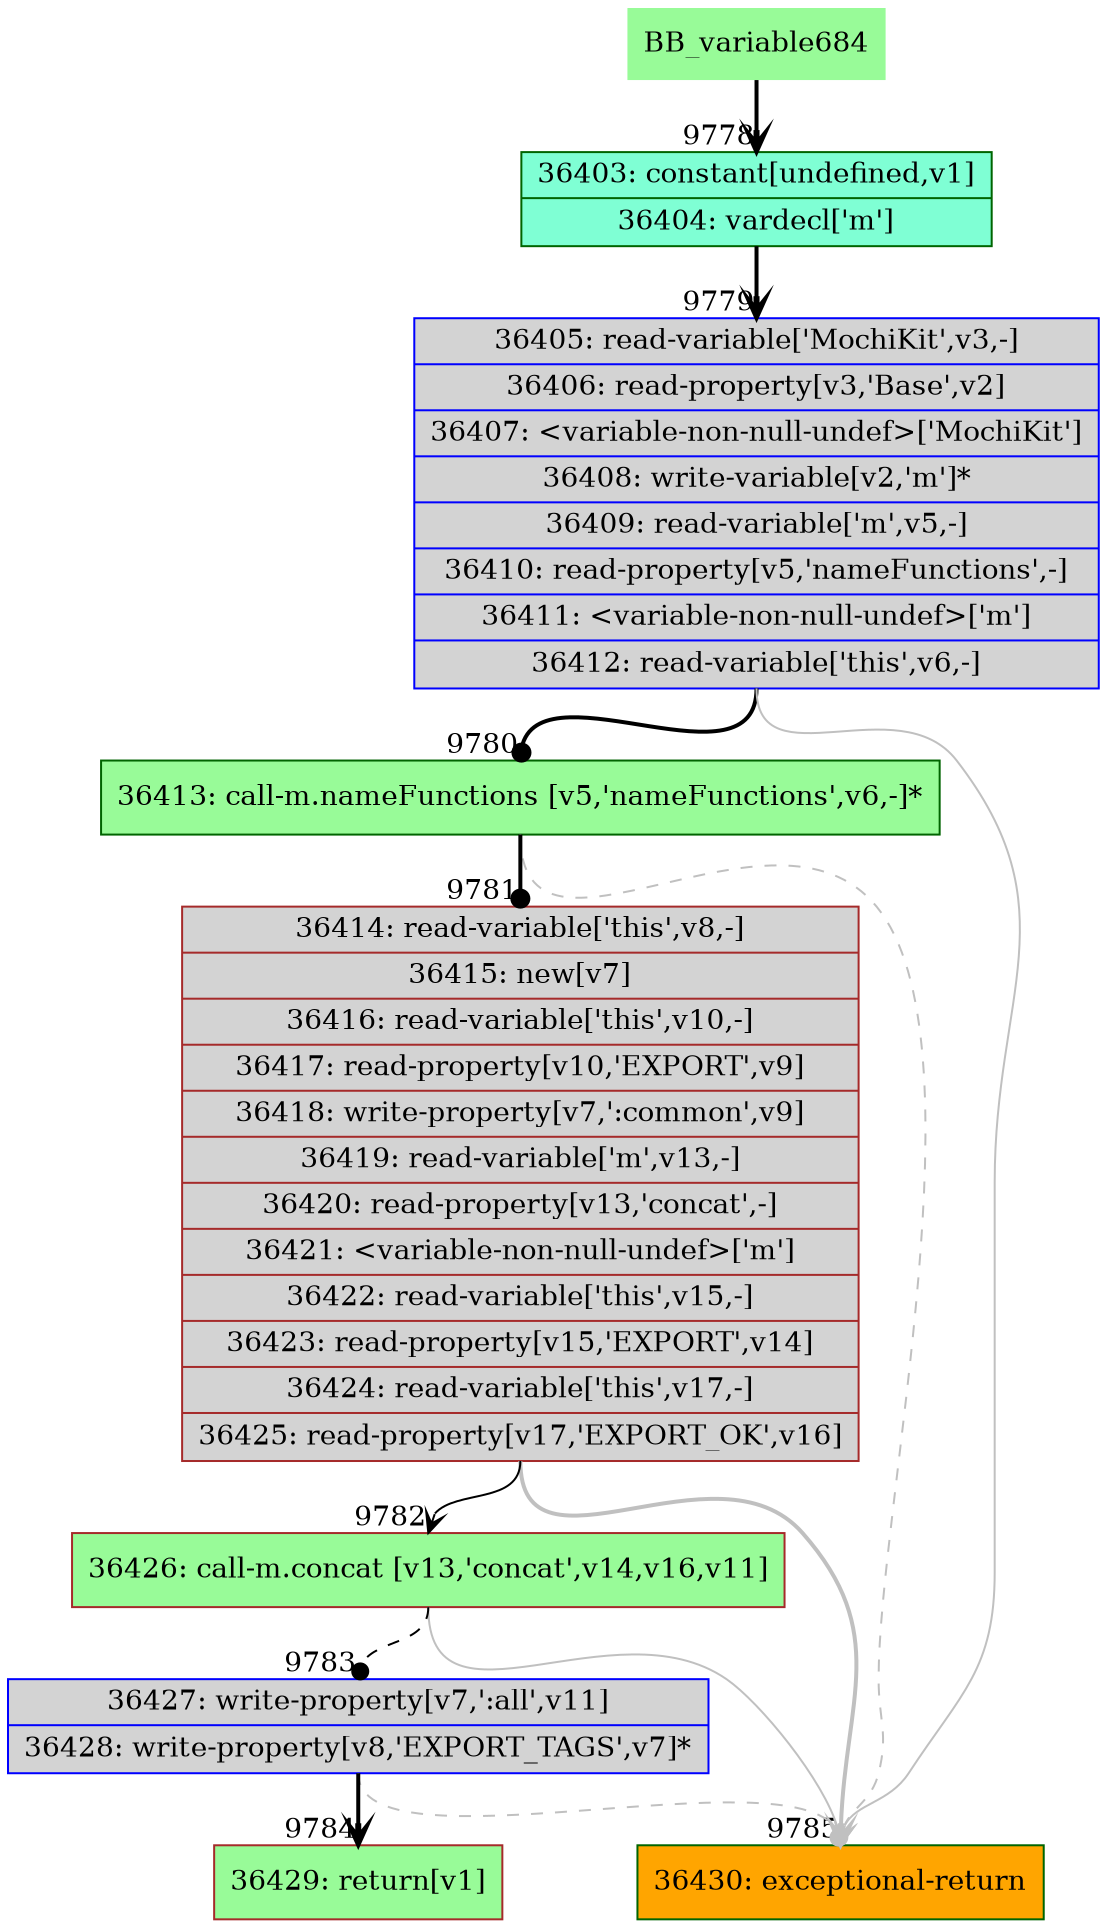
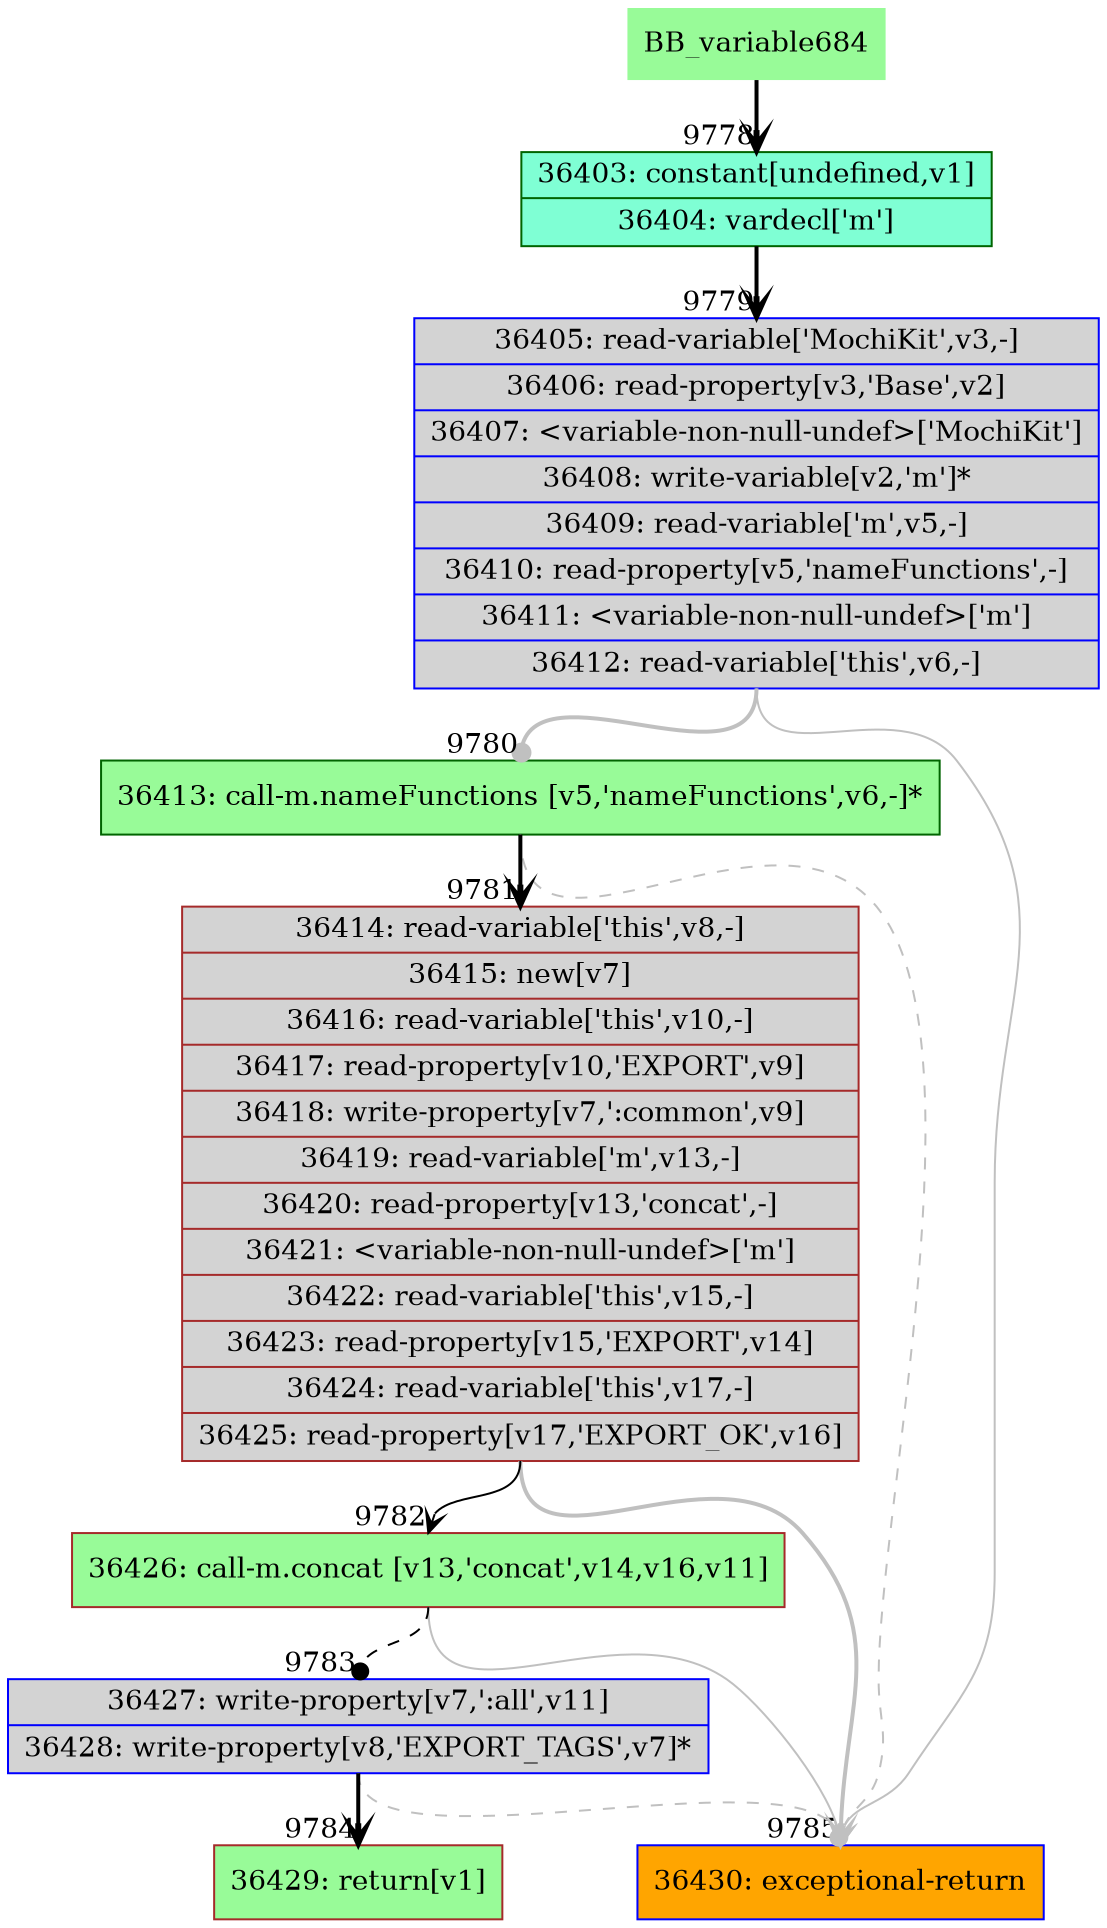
(647, 726) -> (647, 726)
(520, 862) -> (520, 862)
(841, 1882) -> (841, 1882)
